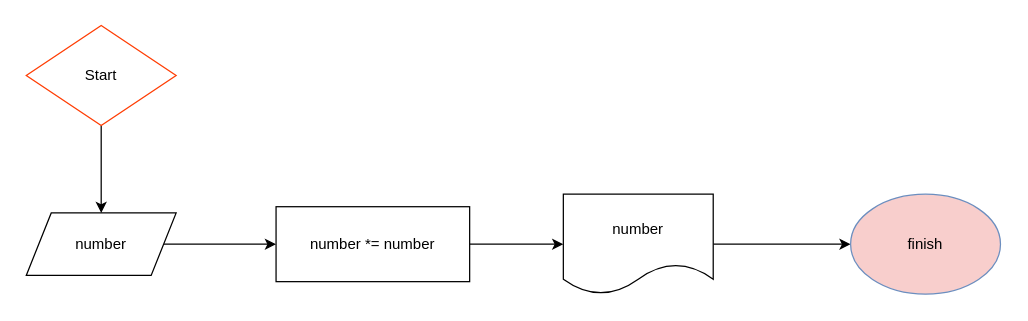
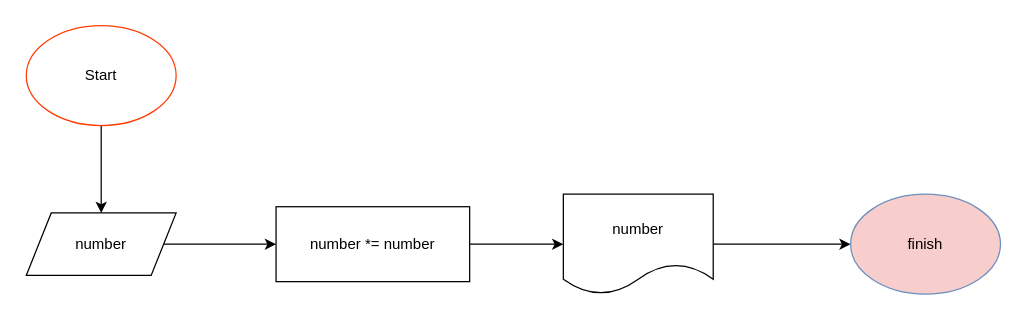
(101, 76) -> (101, 76)
